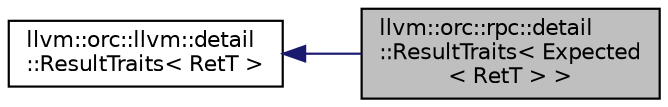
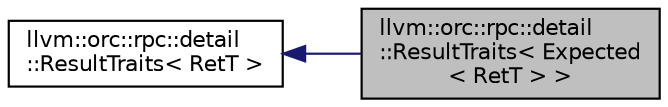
(146, 54) -> (146, 54)
